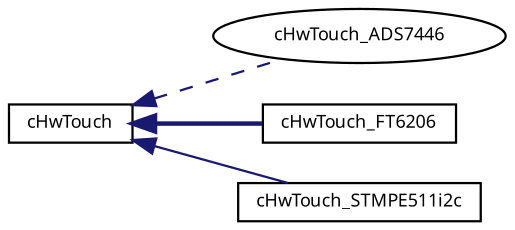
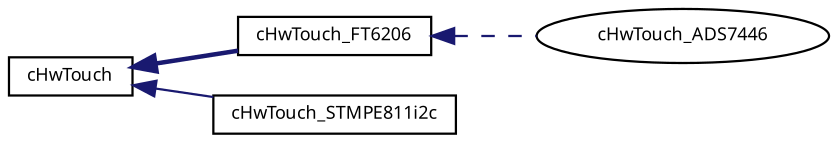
(218, 79) -> (495, 36)
(359, 202) -> (335, 115)
